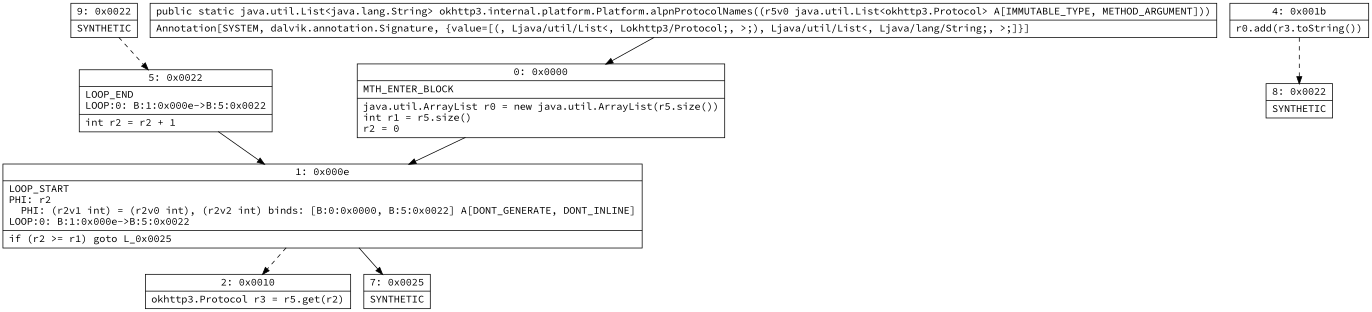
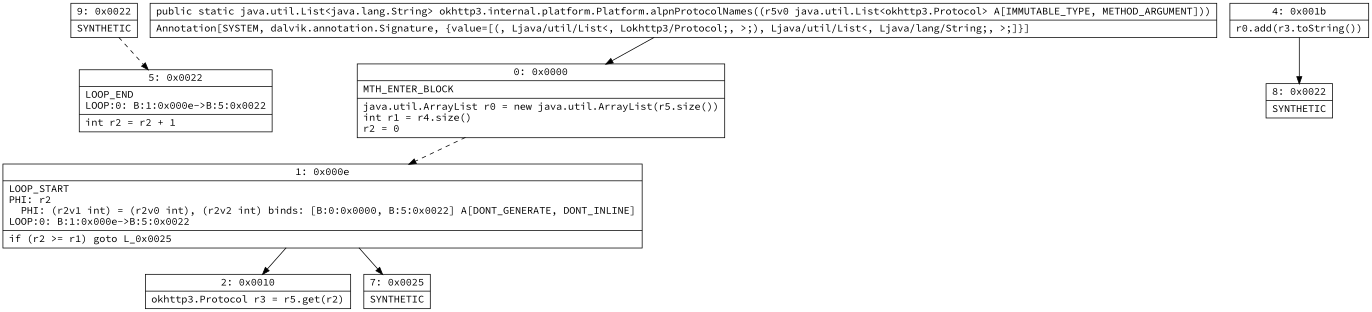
(1299, 57) -> (1299, 57)
(418, 118) -> (418, 118)
(238, 146) -> none
(440, 149) -> (440, 149)
(277, 258) -> (277, 258)
